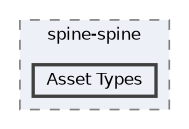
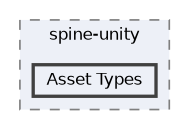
(95, 36) -> (95, 36)
